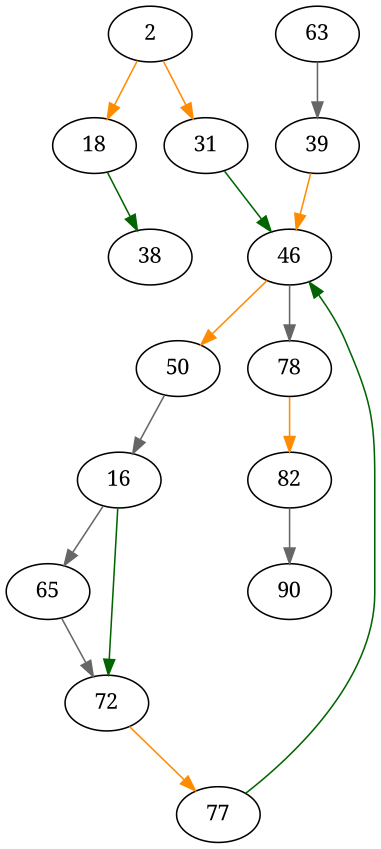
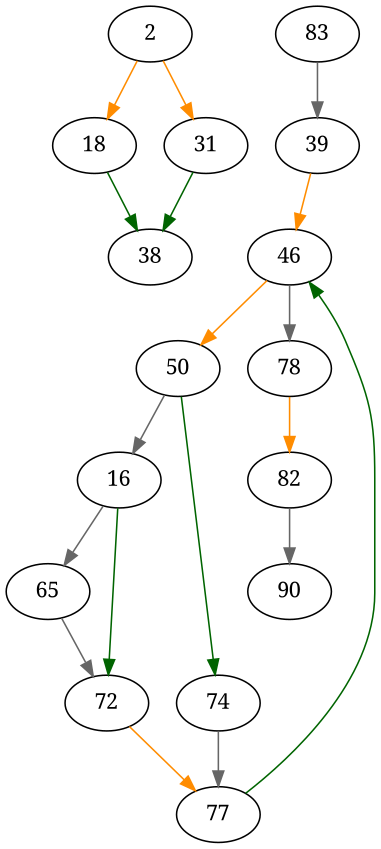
(317, 34) -> (317, 34)
(243, 195) -> (182, 194)
none -> (218, 703)
